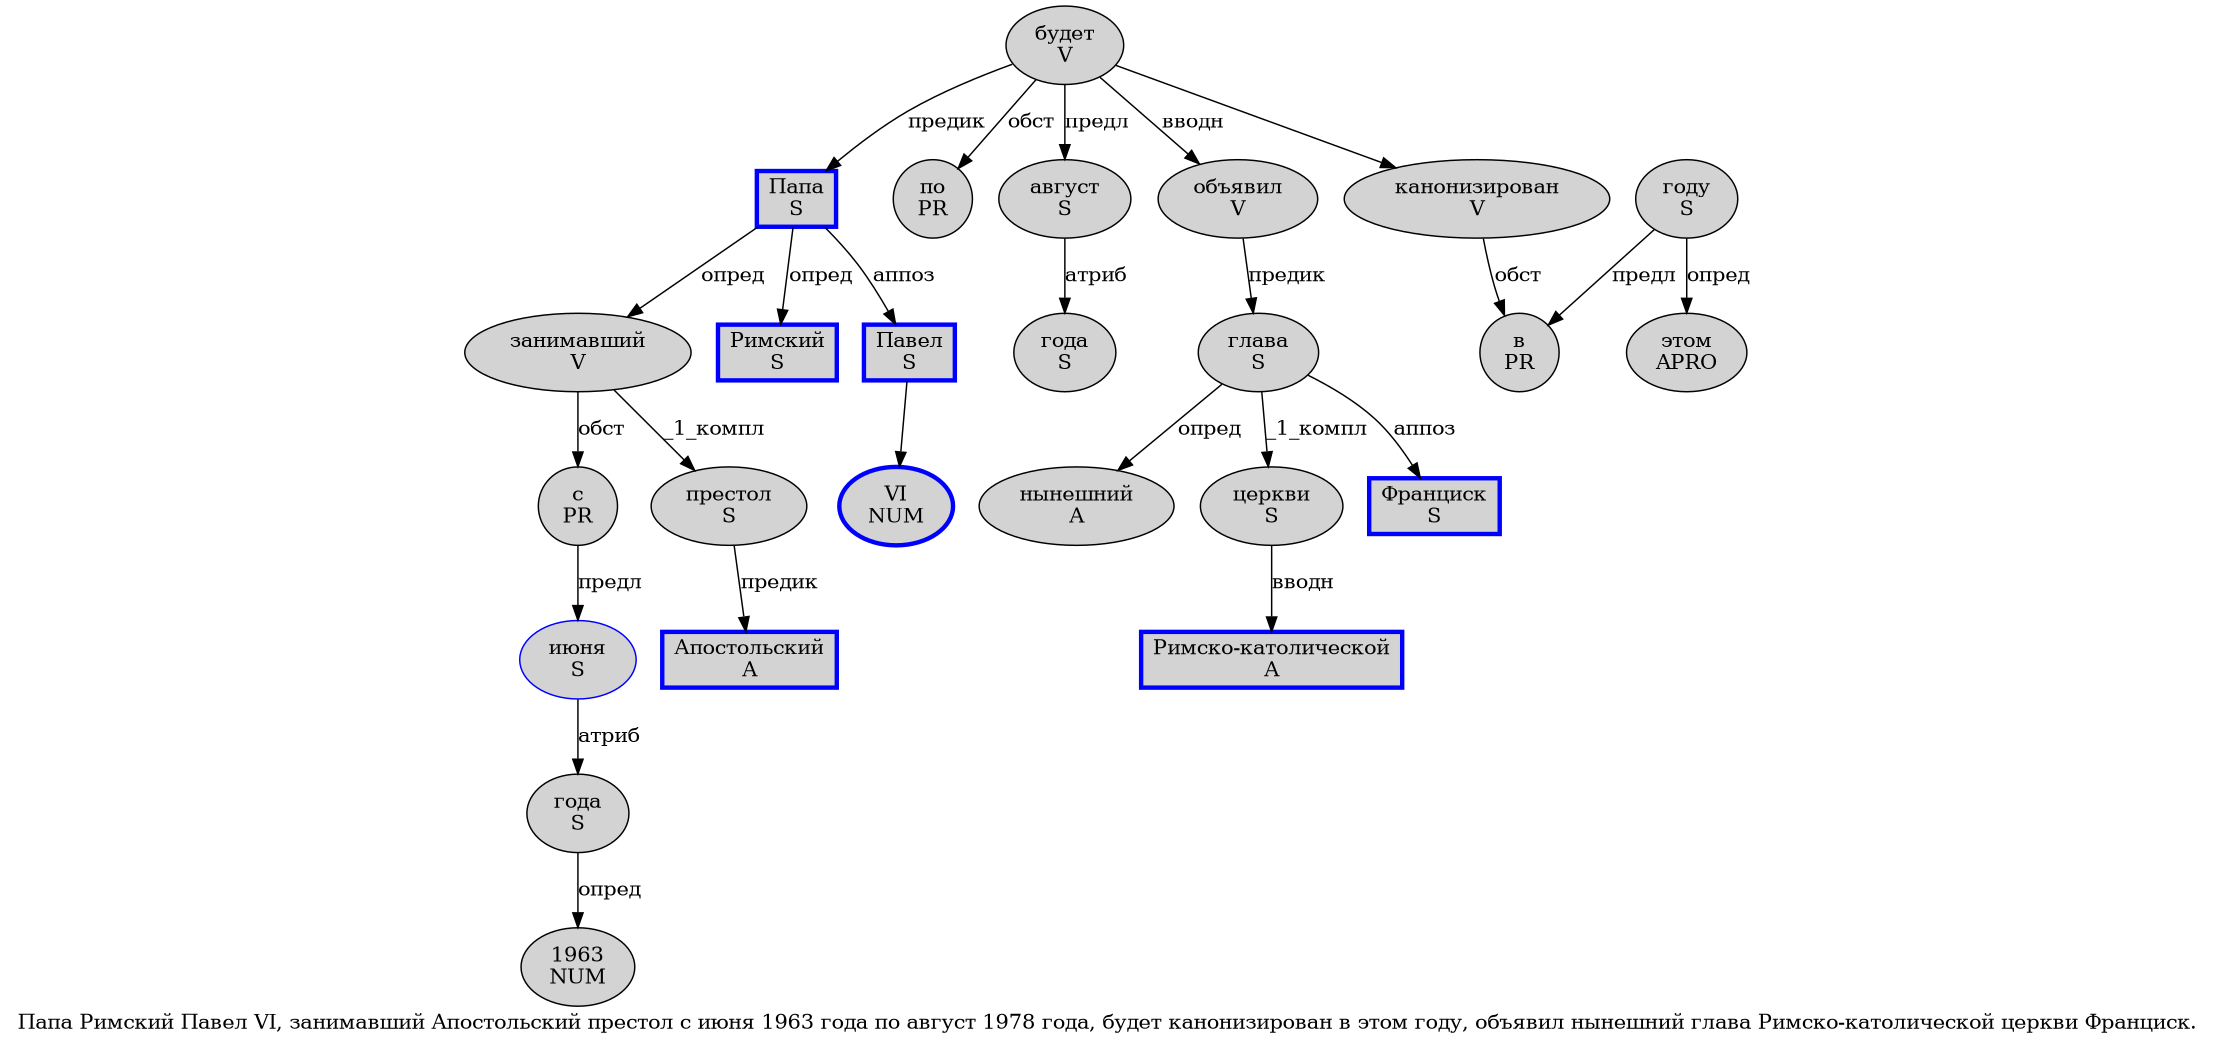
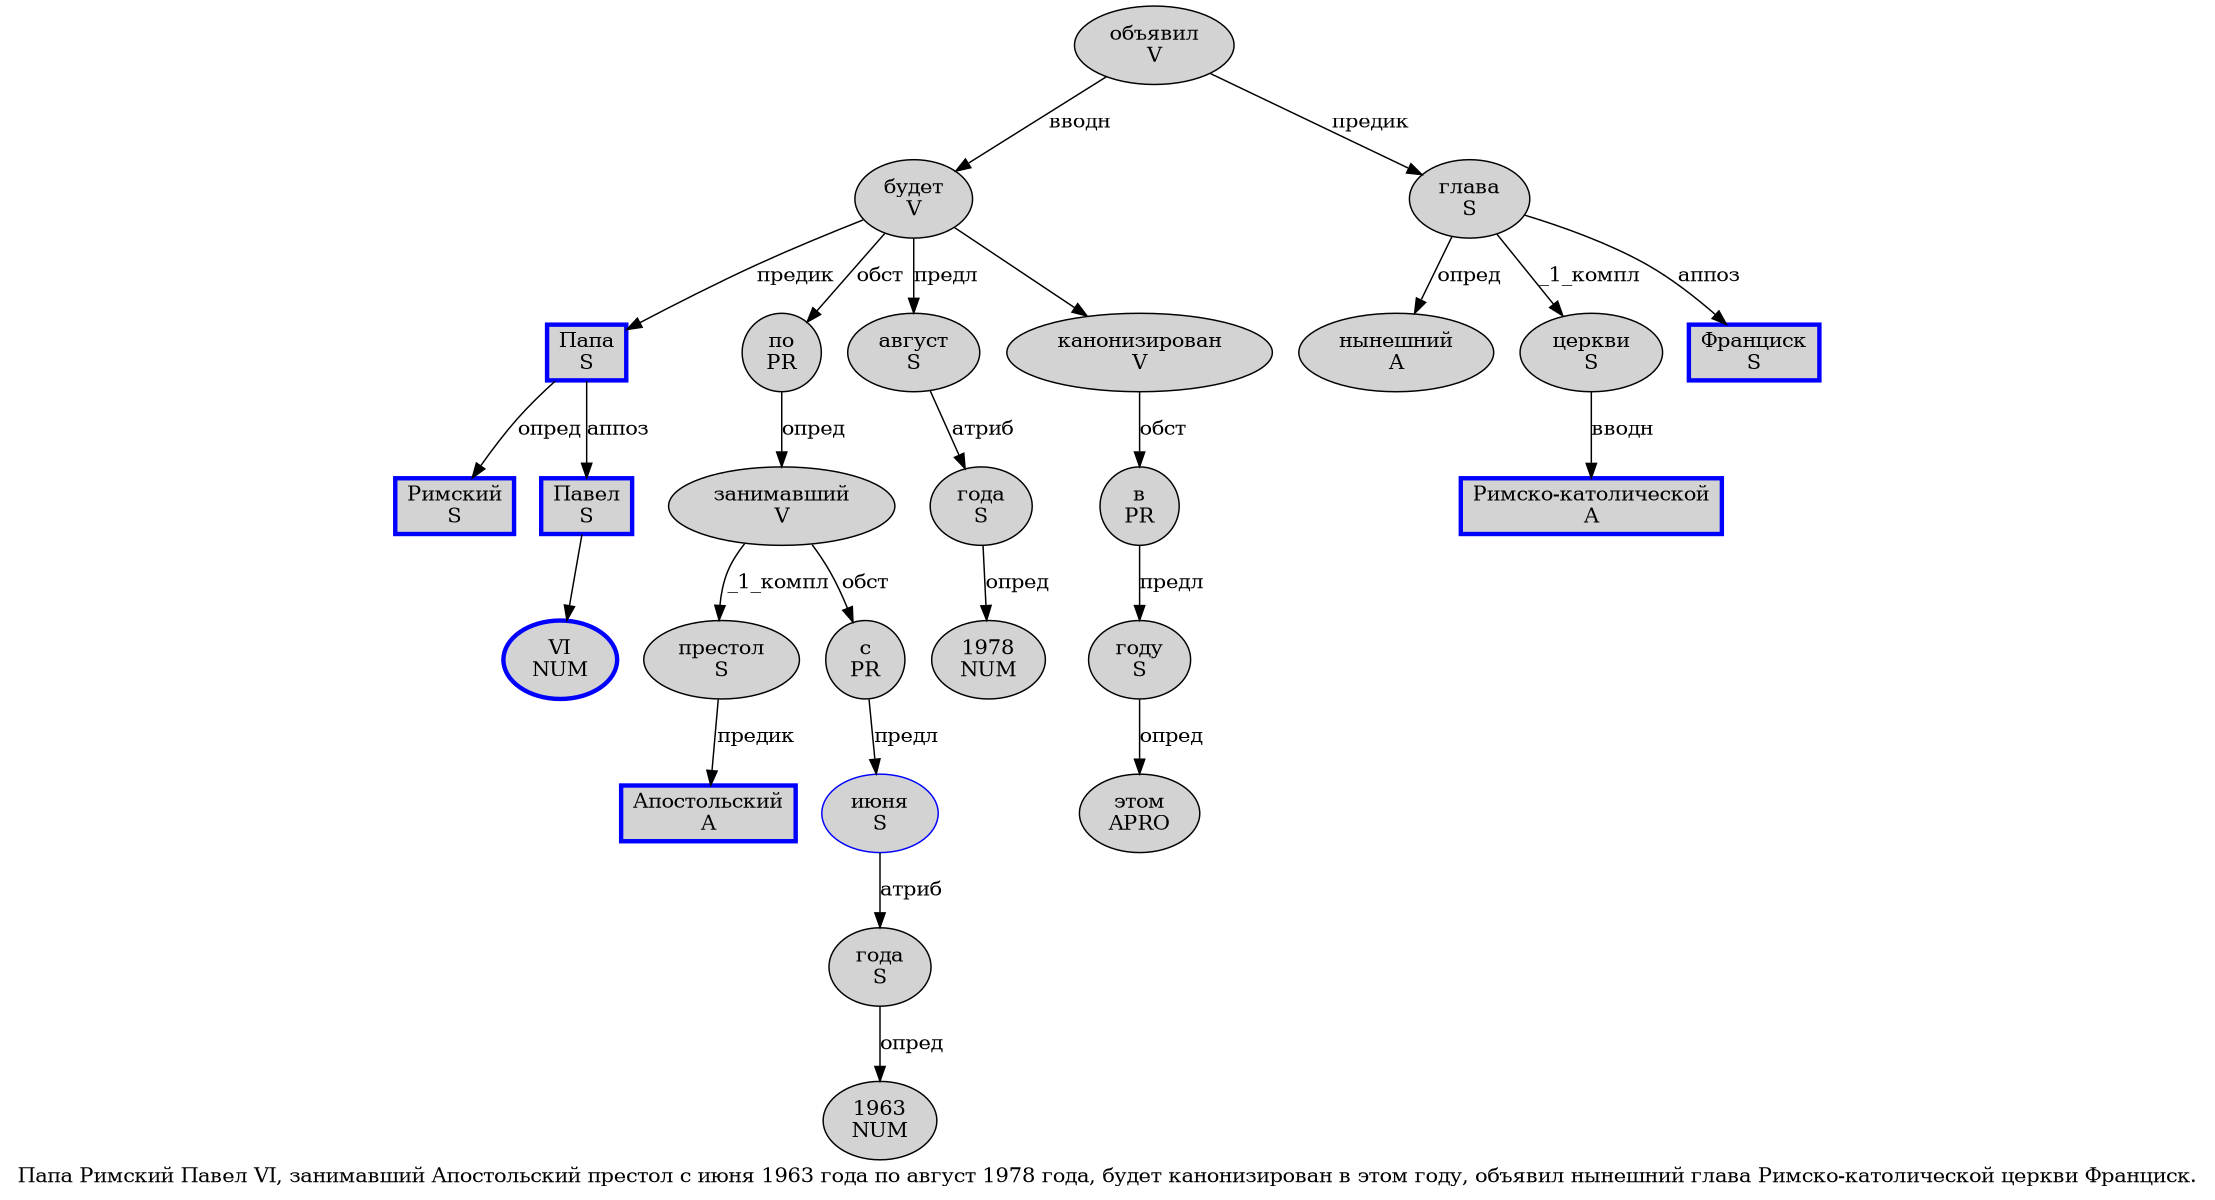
(1144, 116) -> (1037, 120)
(699, 268) -> (782, 422)
(1607, 272) -> (1140, 575)
none -> (989, 660)
